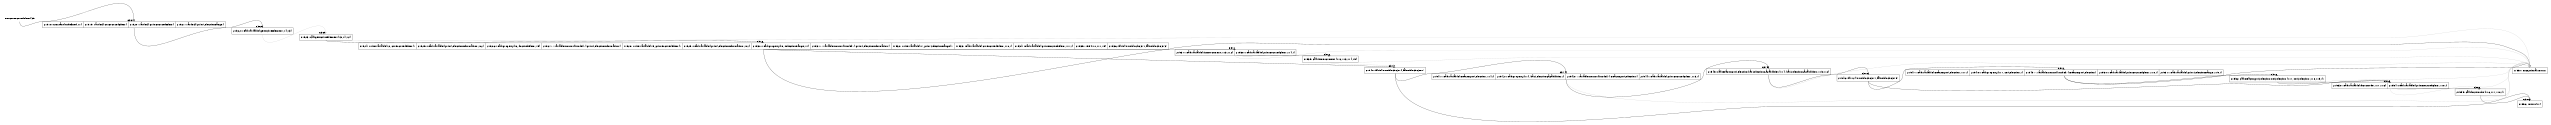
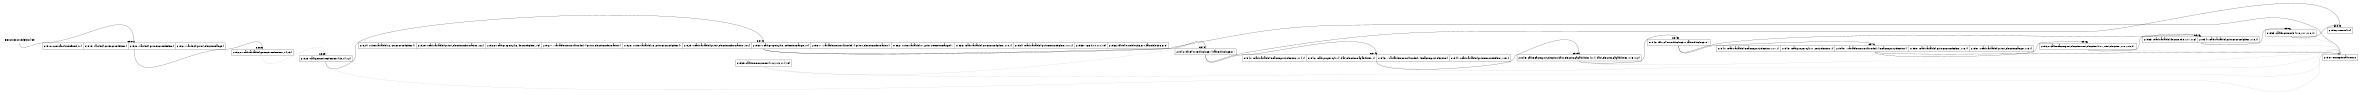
(1236, 52) -> none
